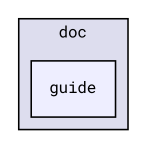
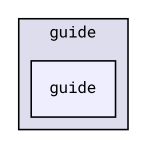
(73, 34) -> (73, 34)
